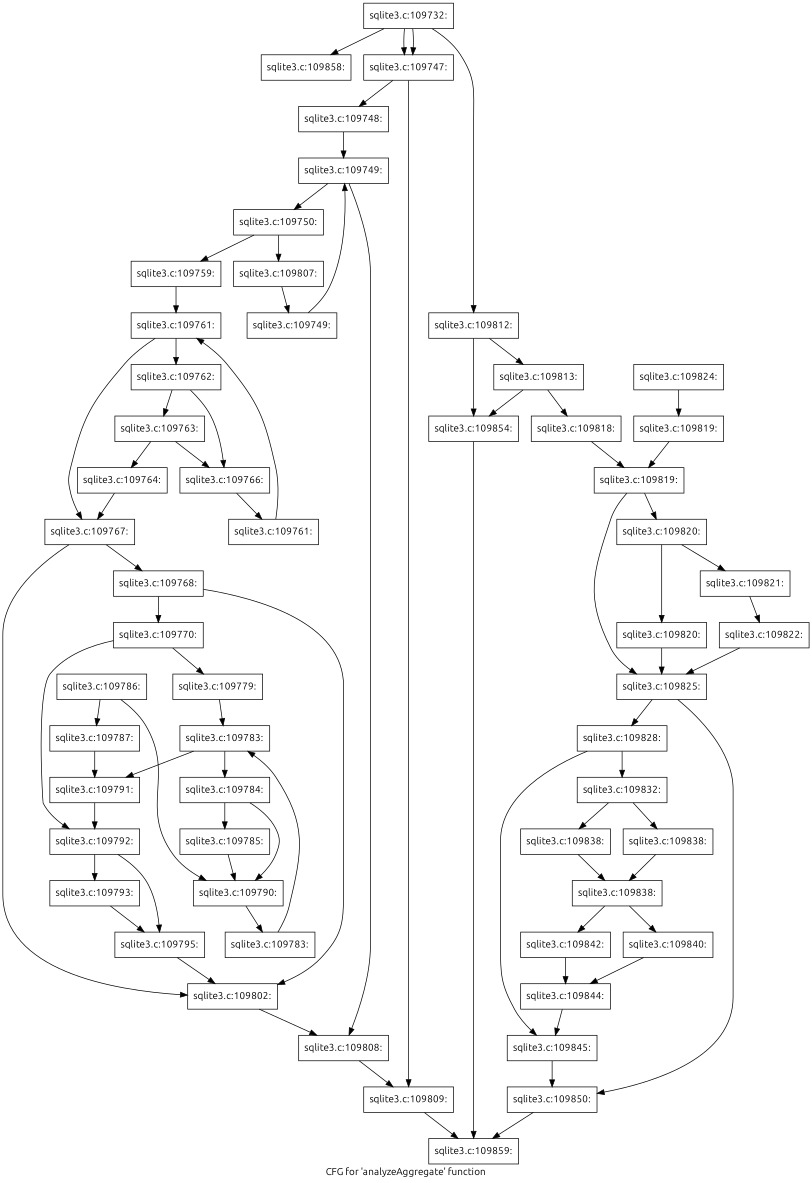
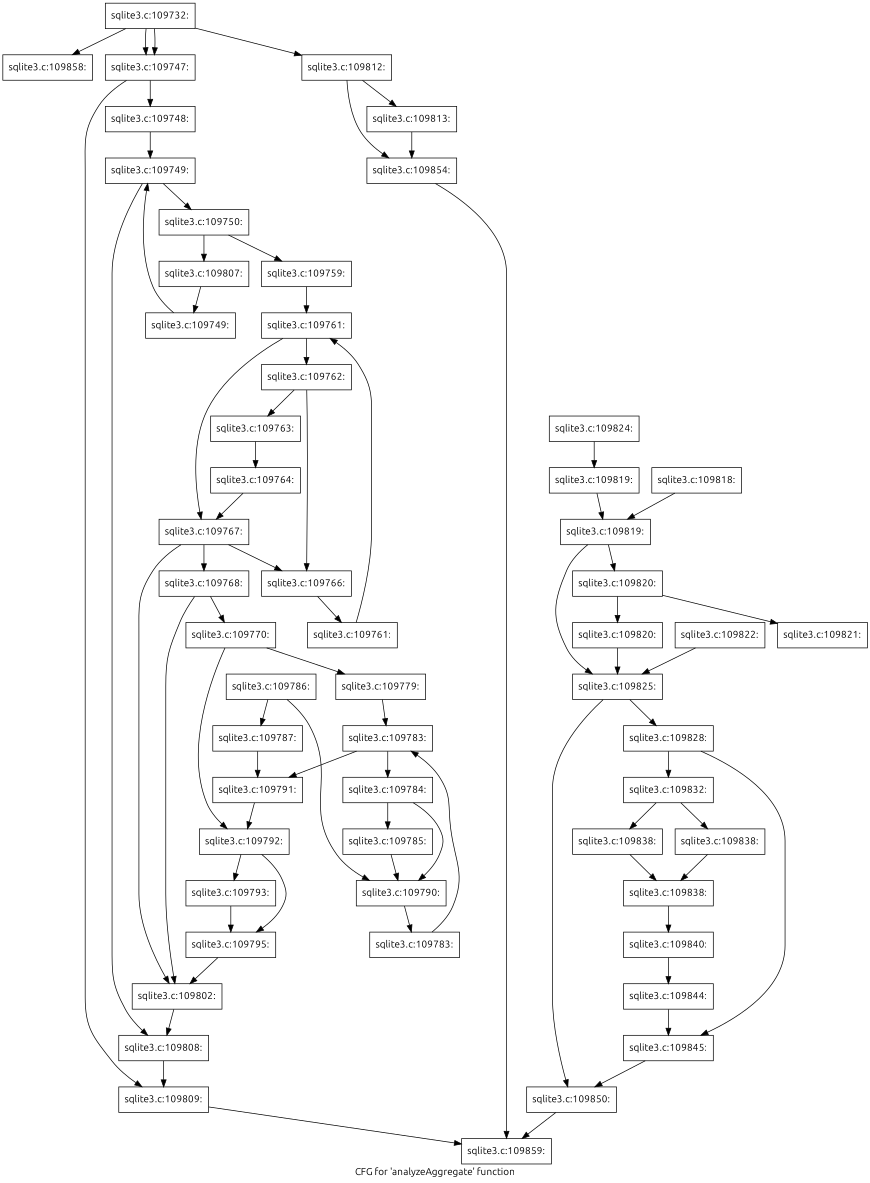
(555, 400) -> none
(189, 452) -> (252, 556)
(753, 606) -> none
(566, 945) -> none
